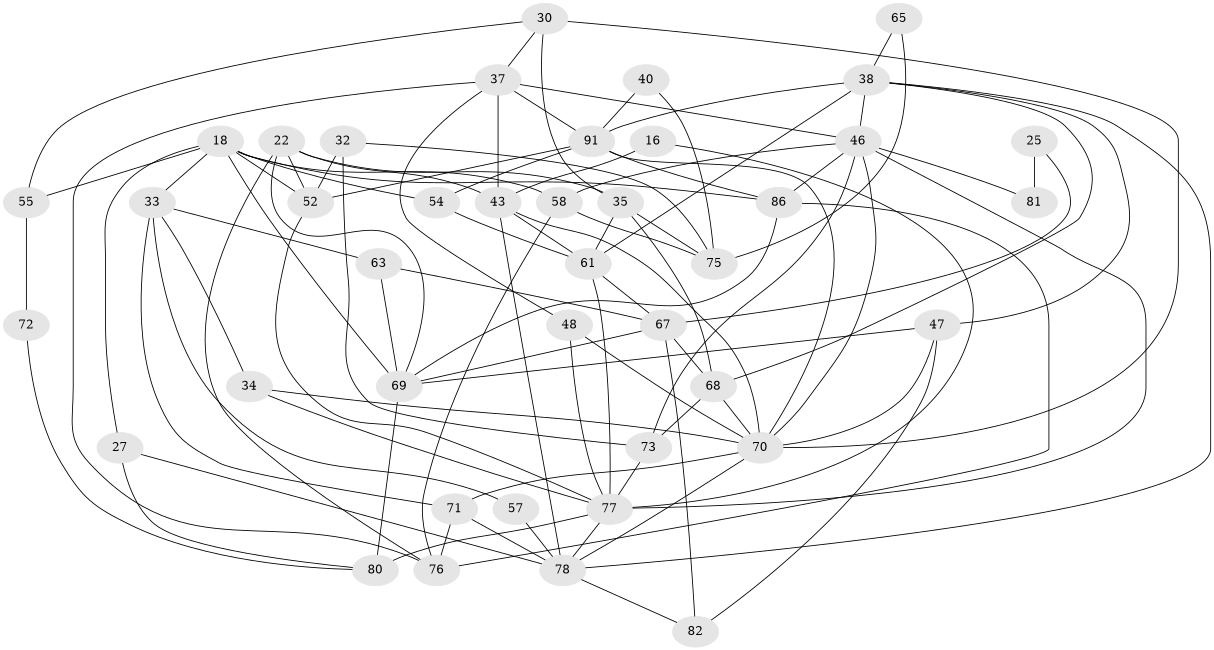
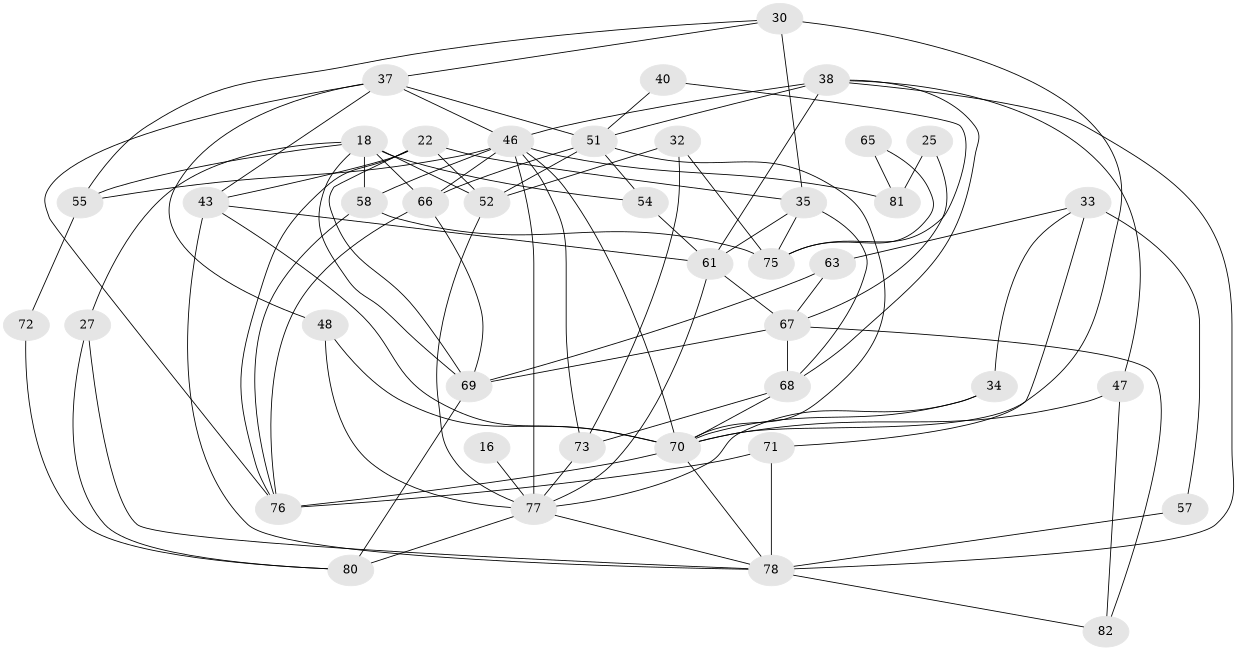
(883, 49) -> (883, 172)
(592, 141) -> (594, 141)
(186, 172) -> none
(566, 175) -> none
none -> (297, 176)
(779, 203) -> (426, 203)
(680, 355) -> none
(604, 472) -> (488, 483)
